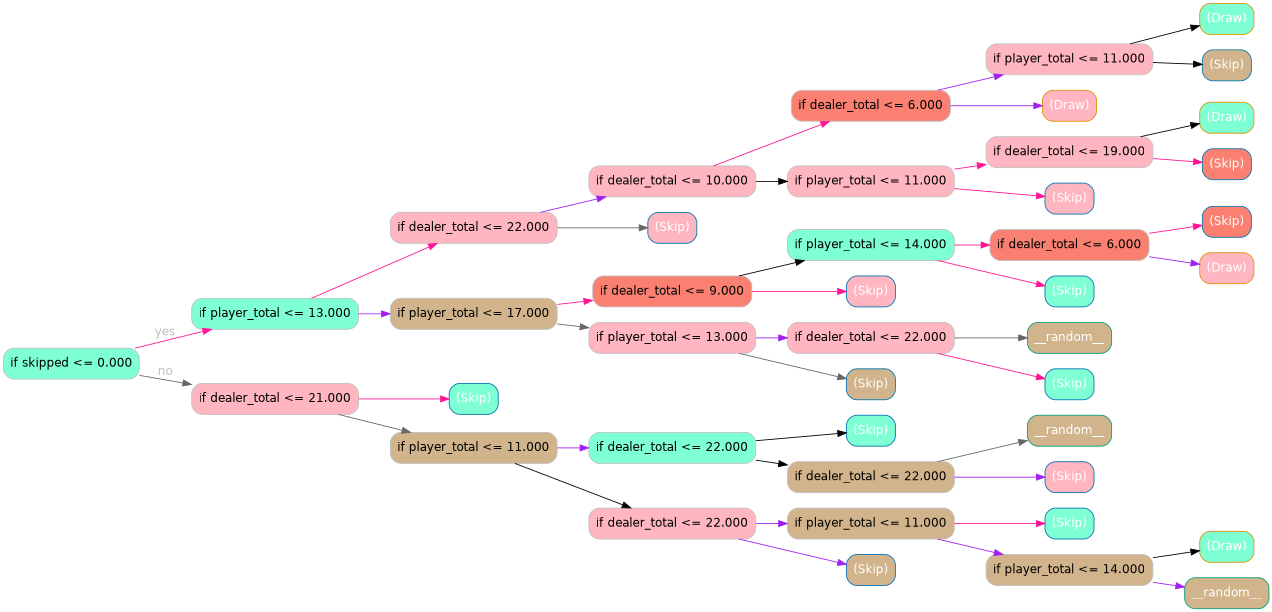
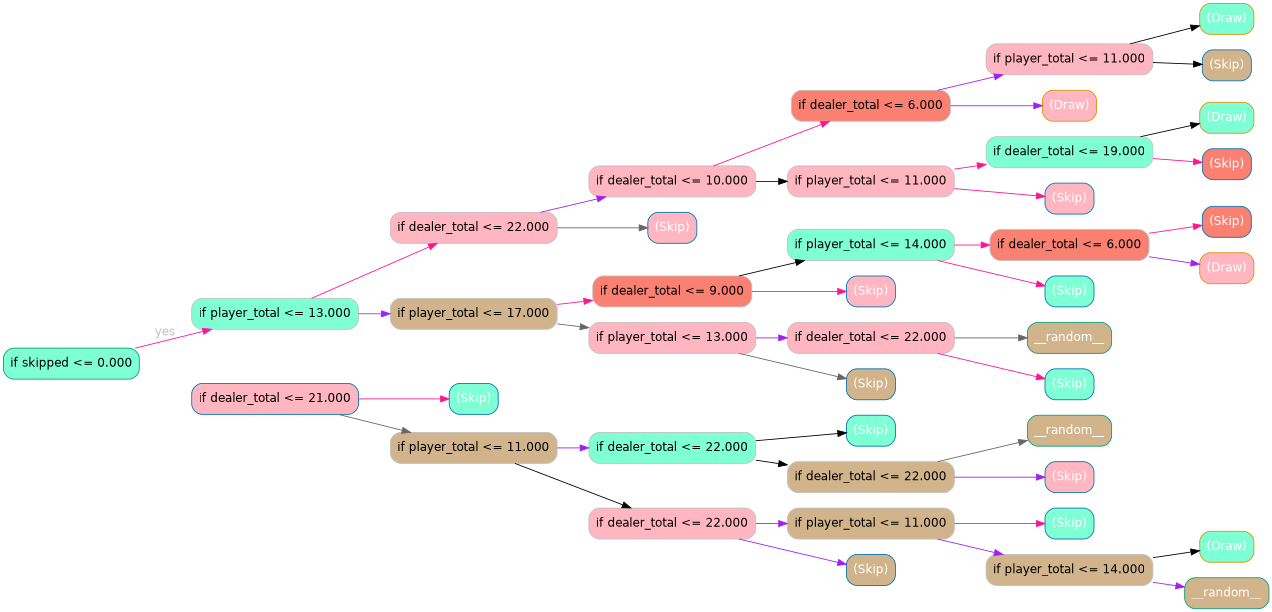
(1069, 152) -> (1069, 152)
(71, 364) -> (71, 364)
(161, 379) -> none
(275, 399) -> (275, 399)
